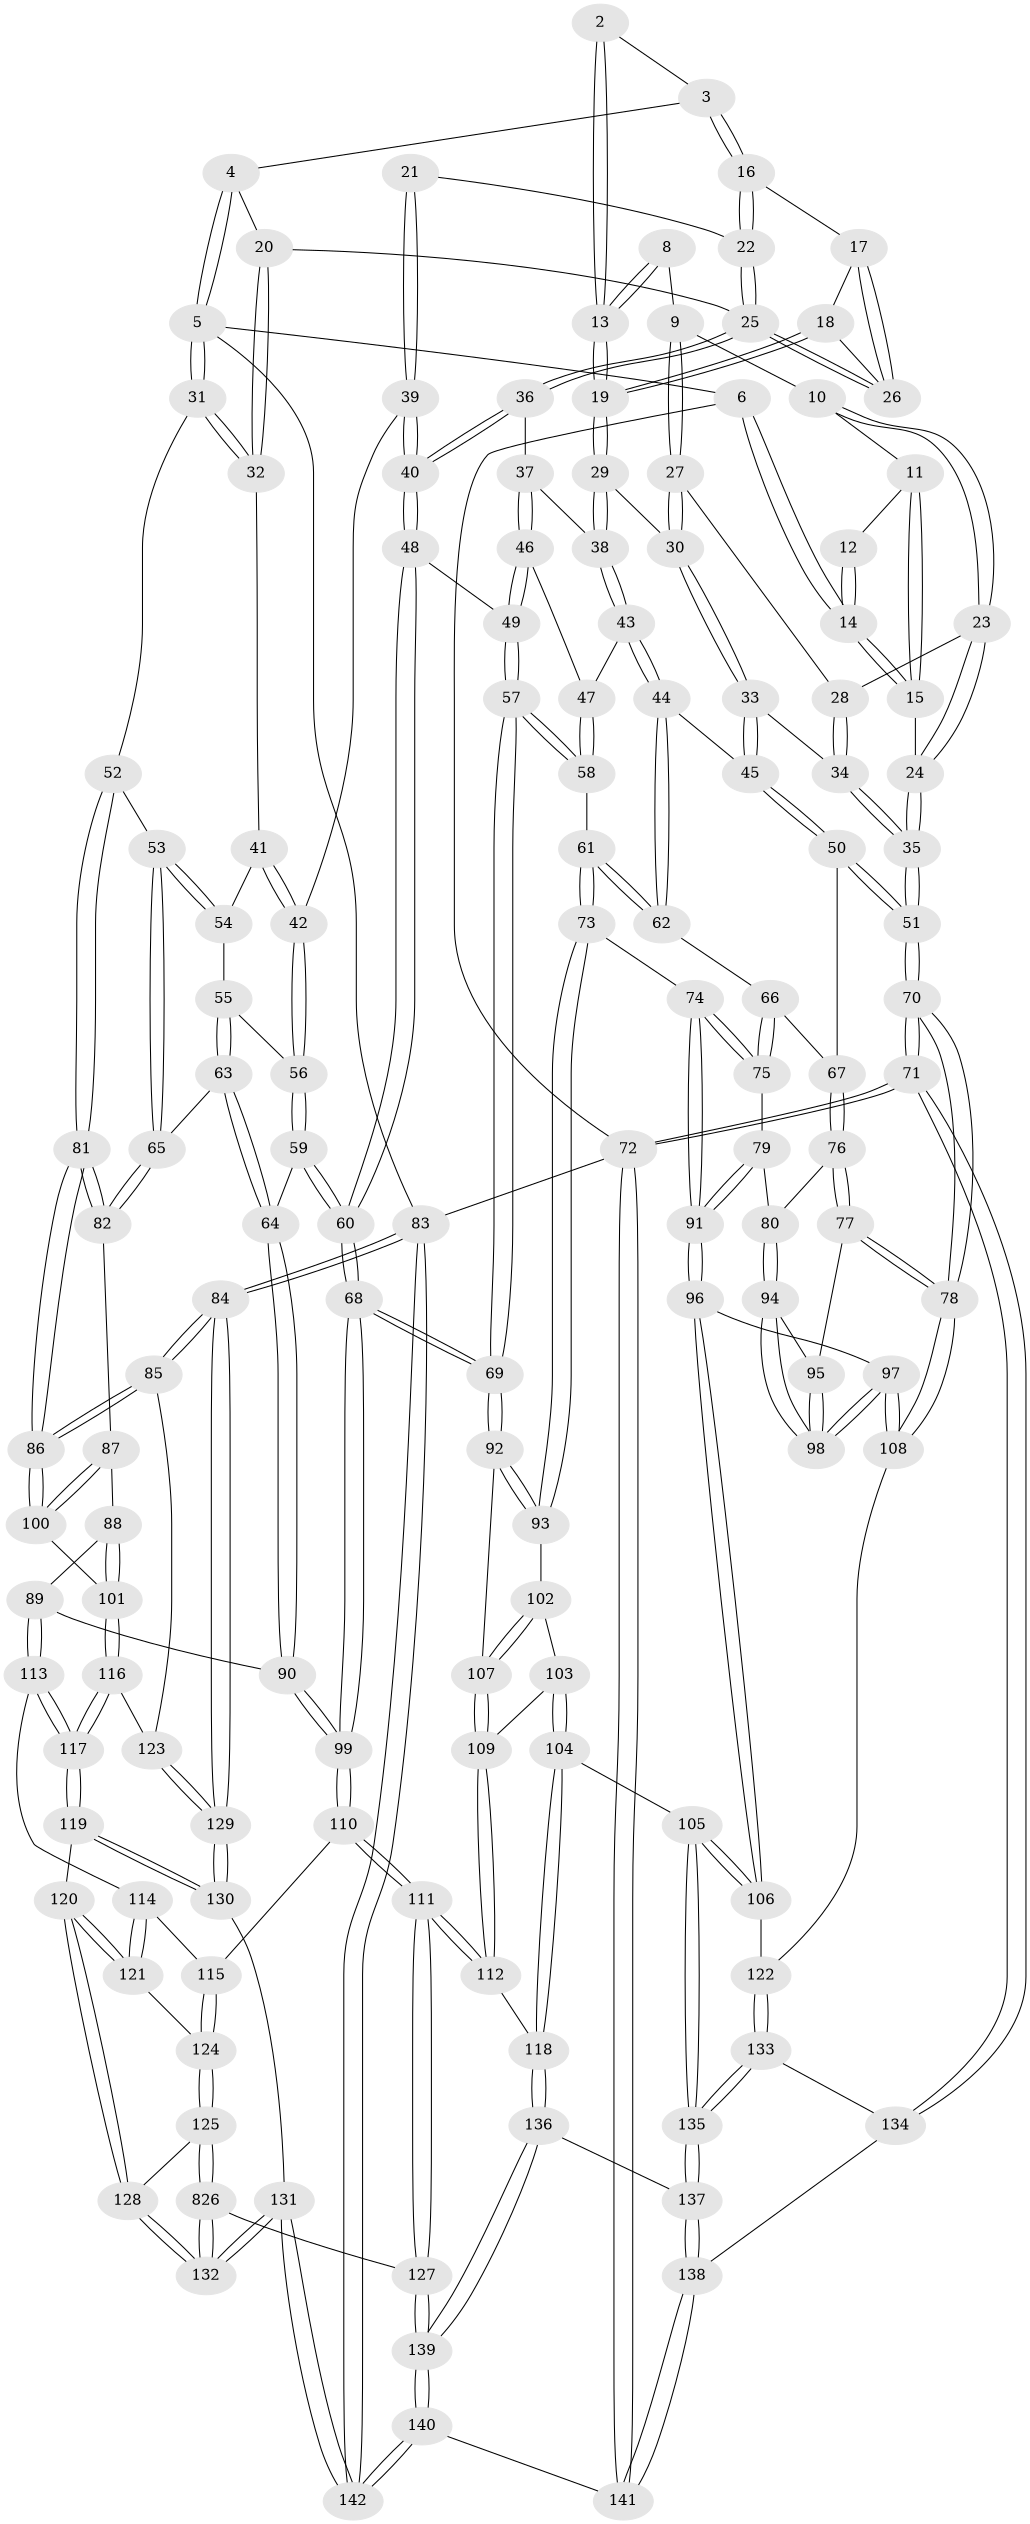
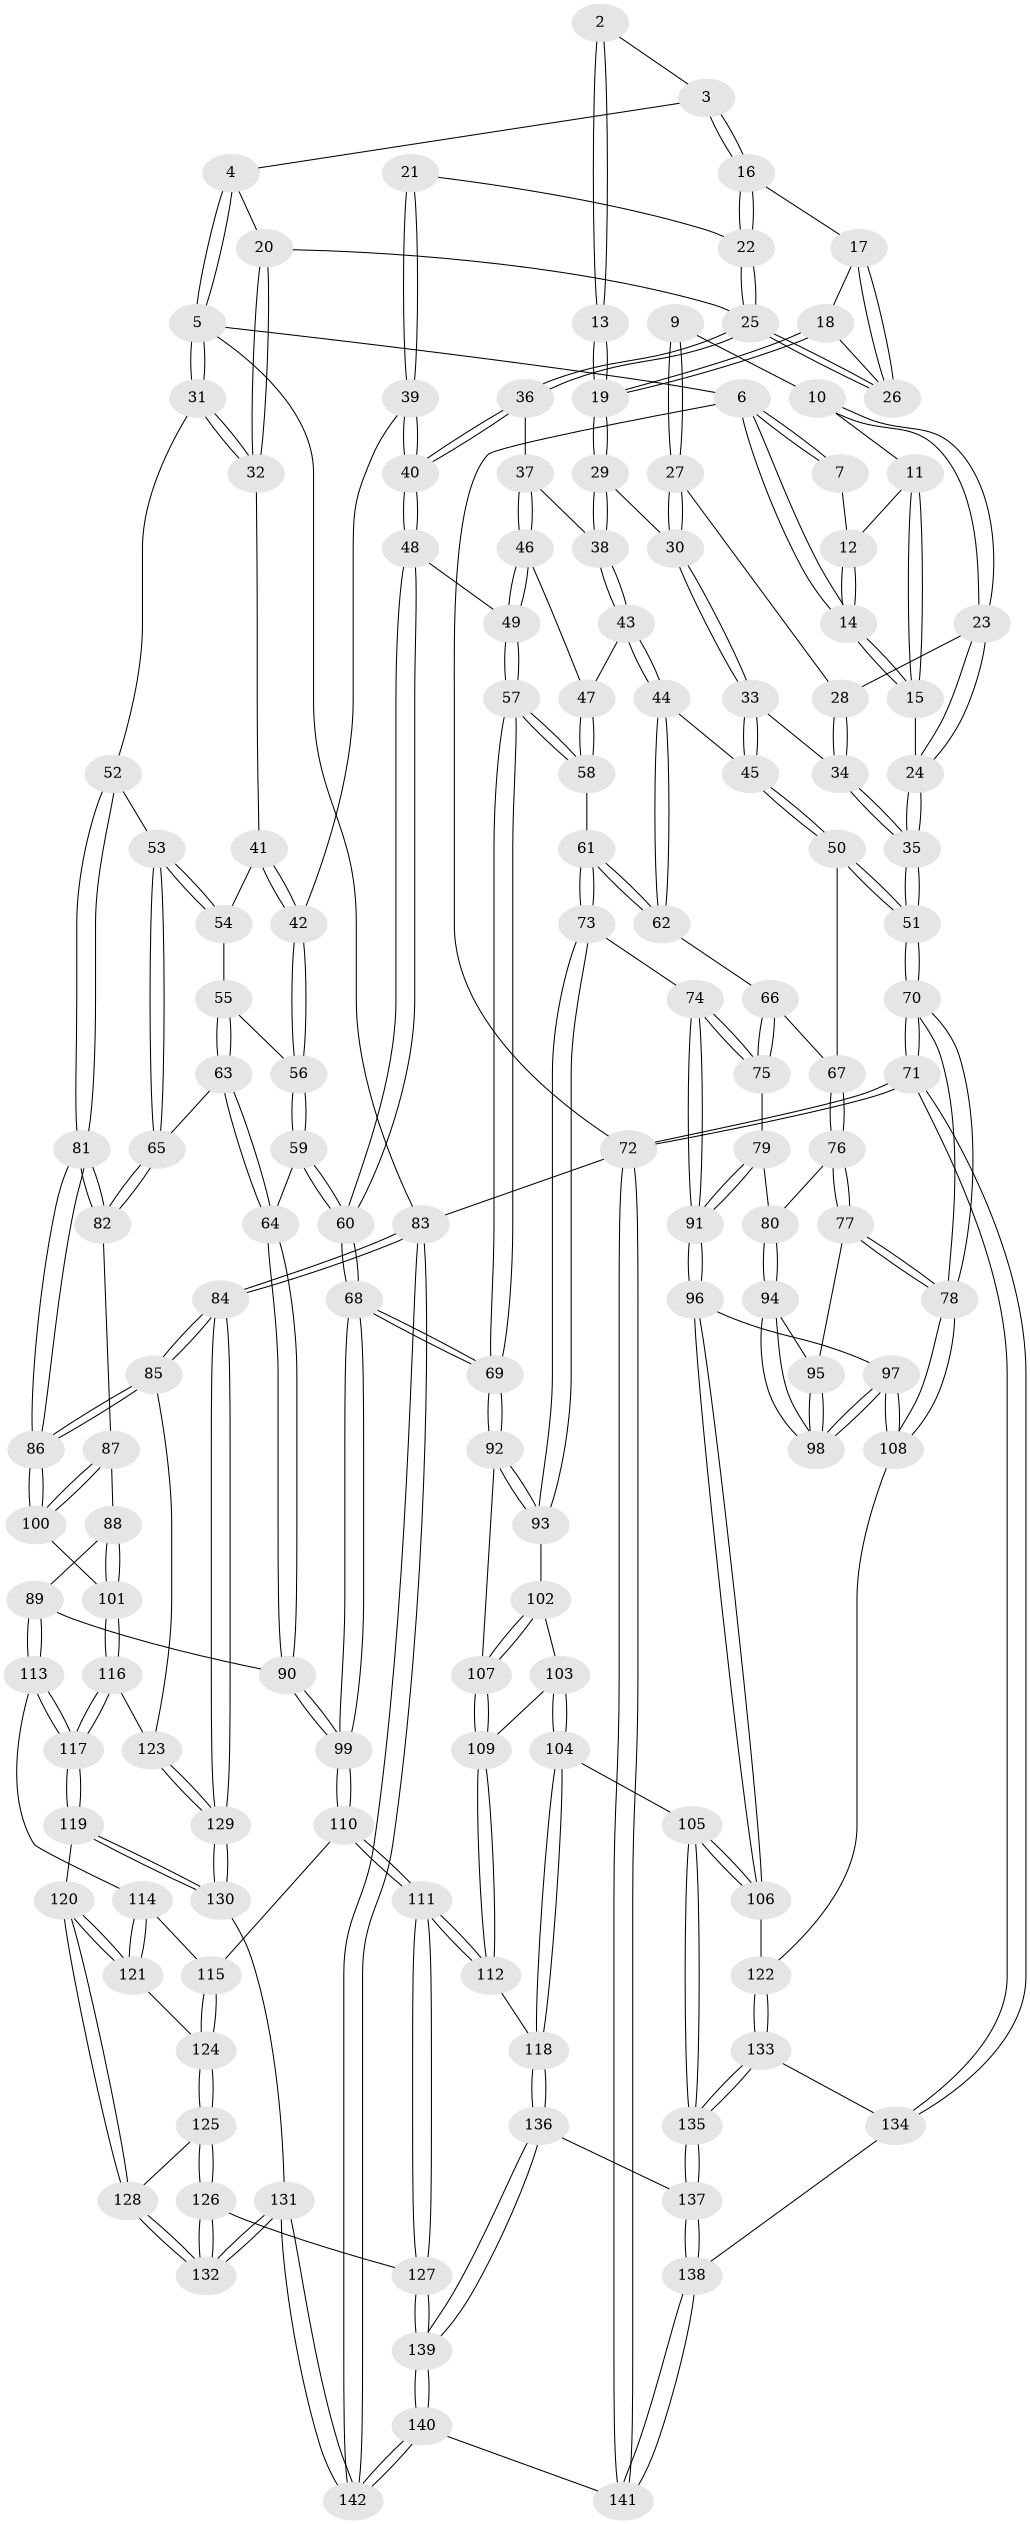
(667, 248) -> none
none -> (840, 474)
(206, 2201) -> (206, 2201)
